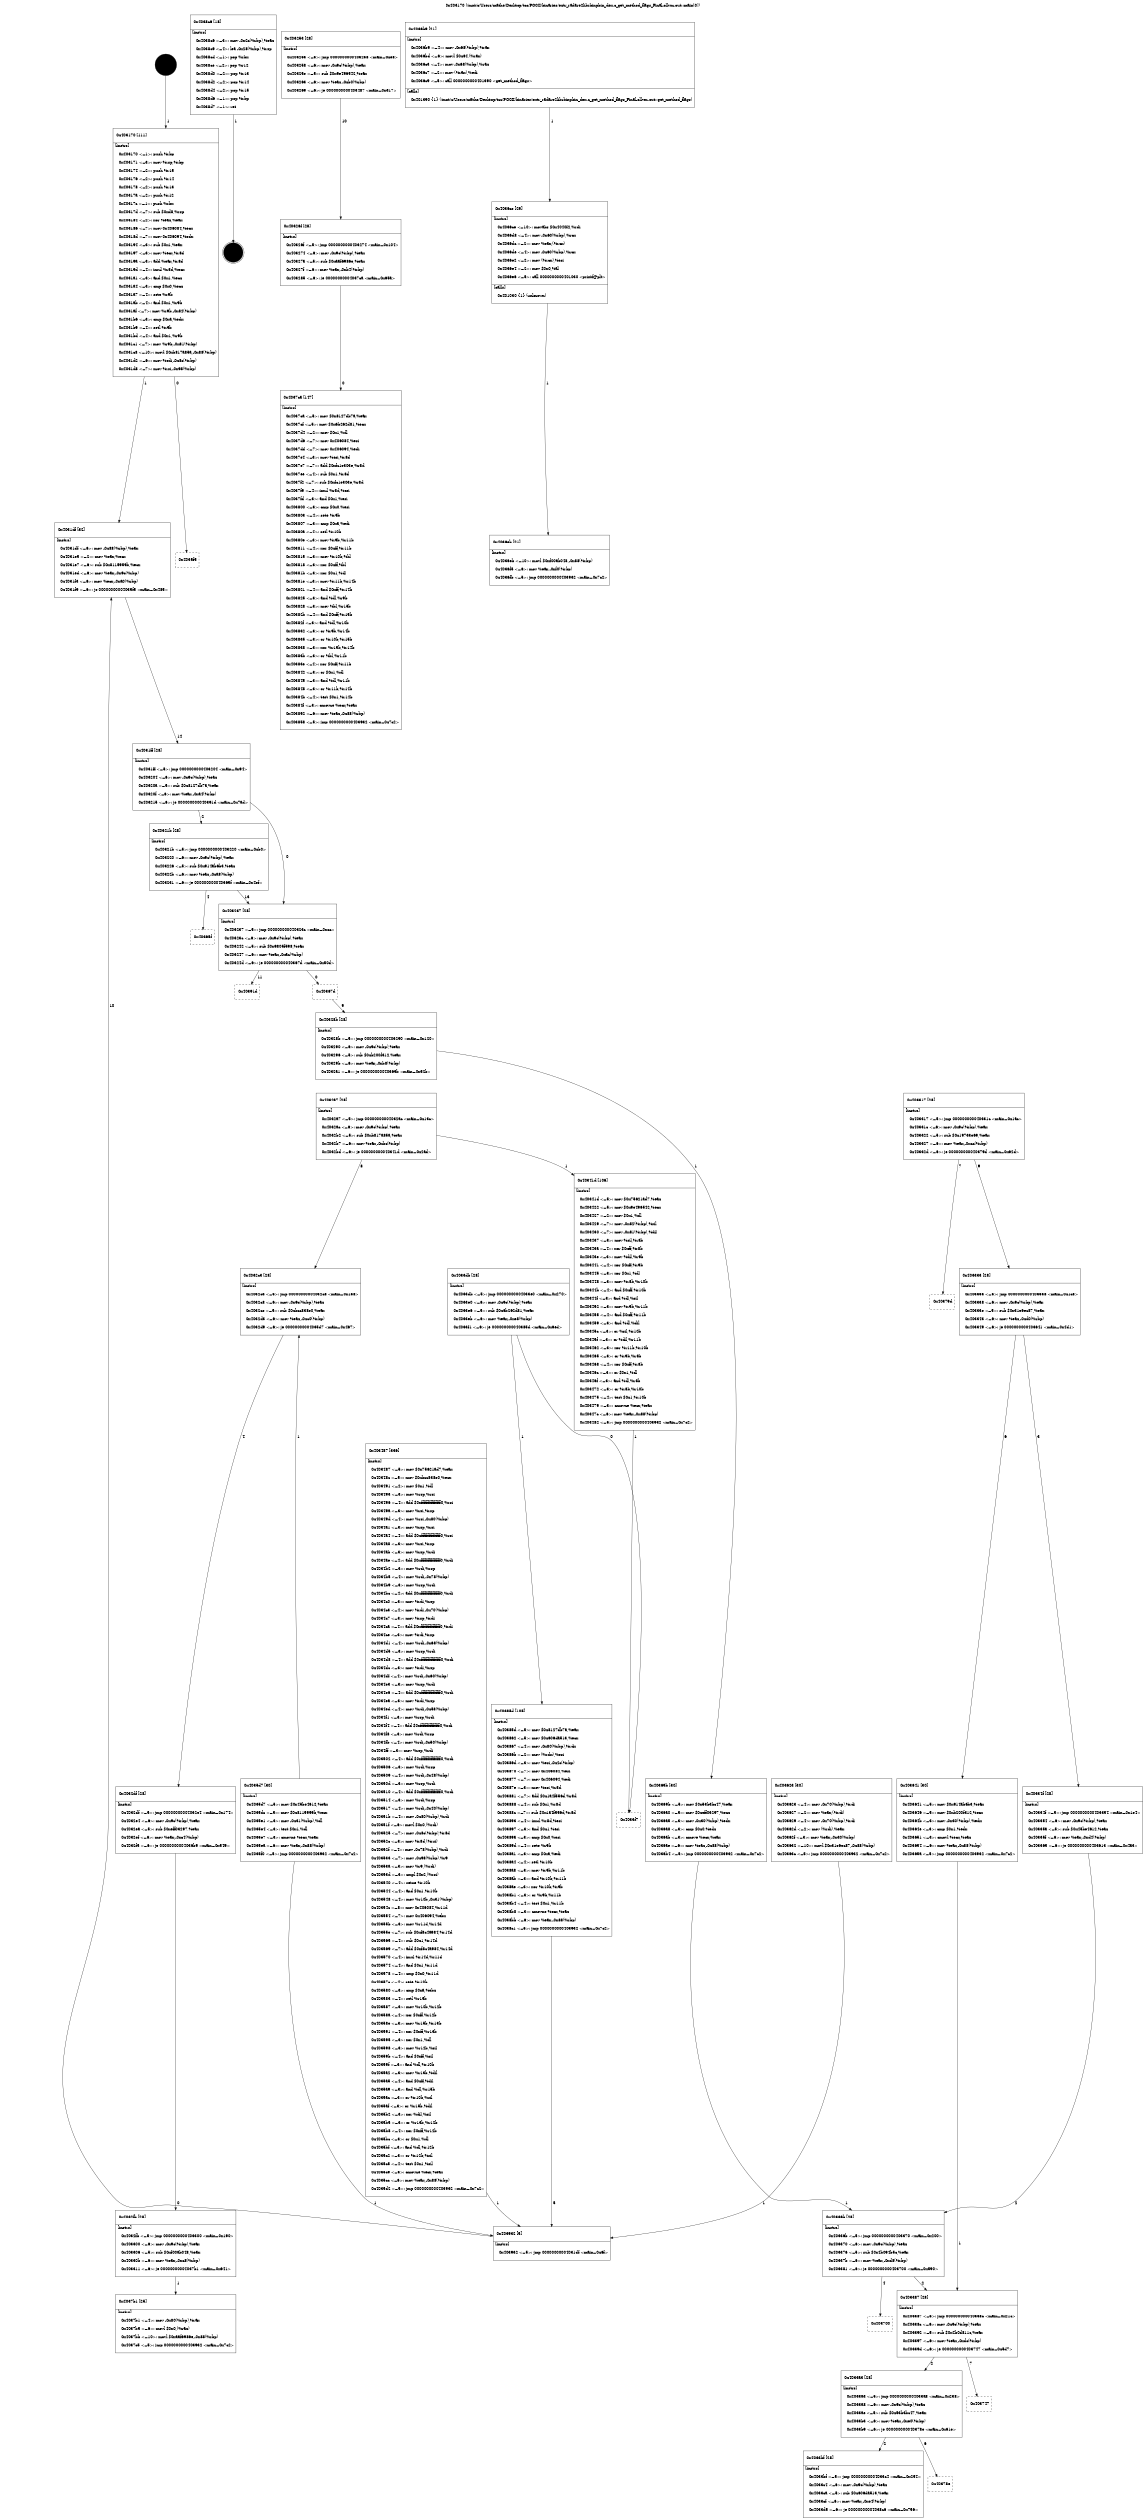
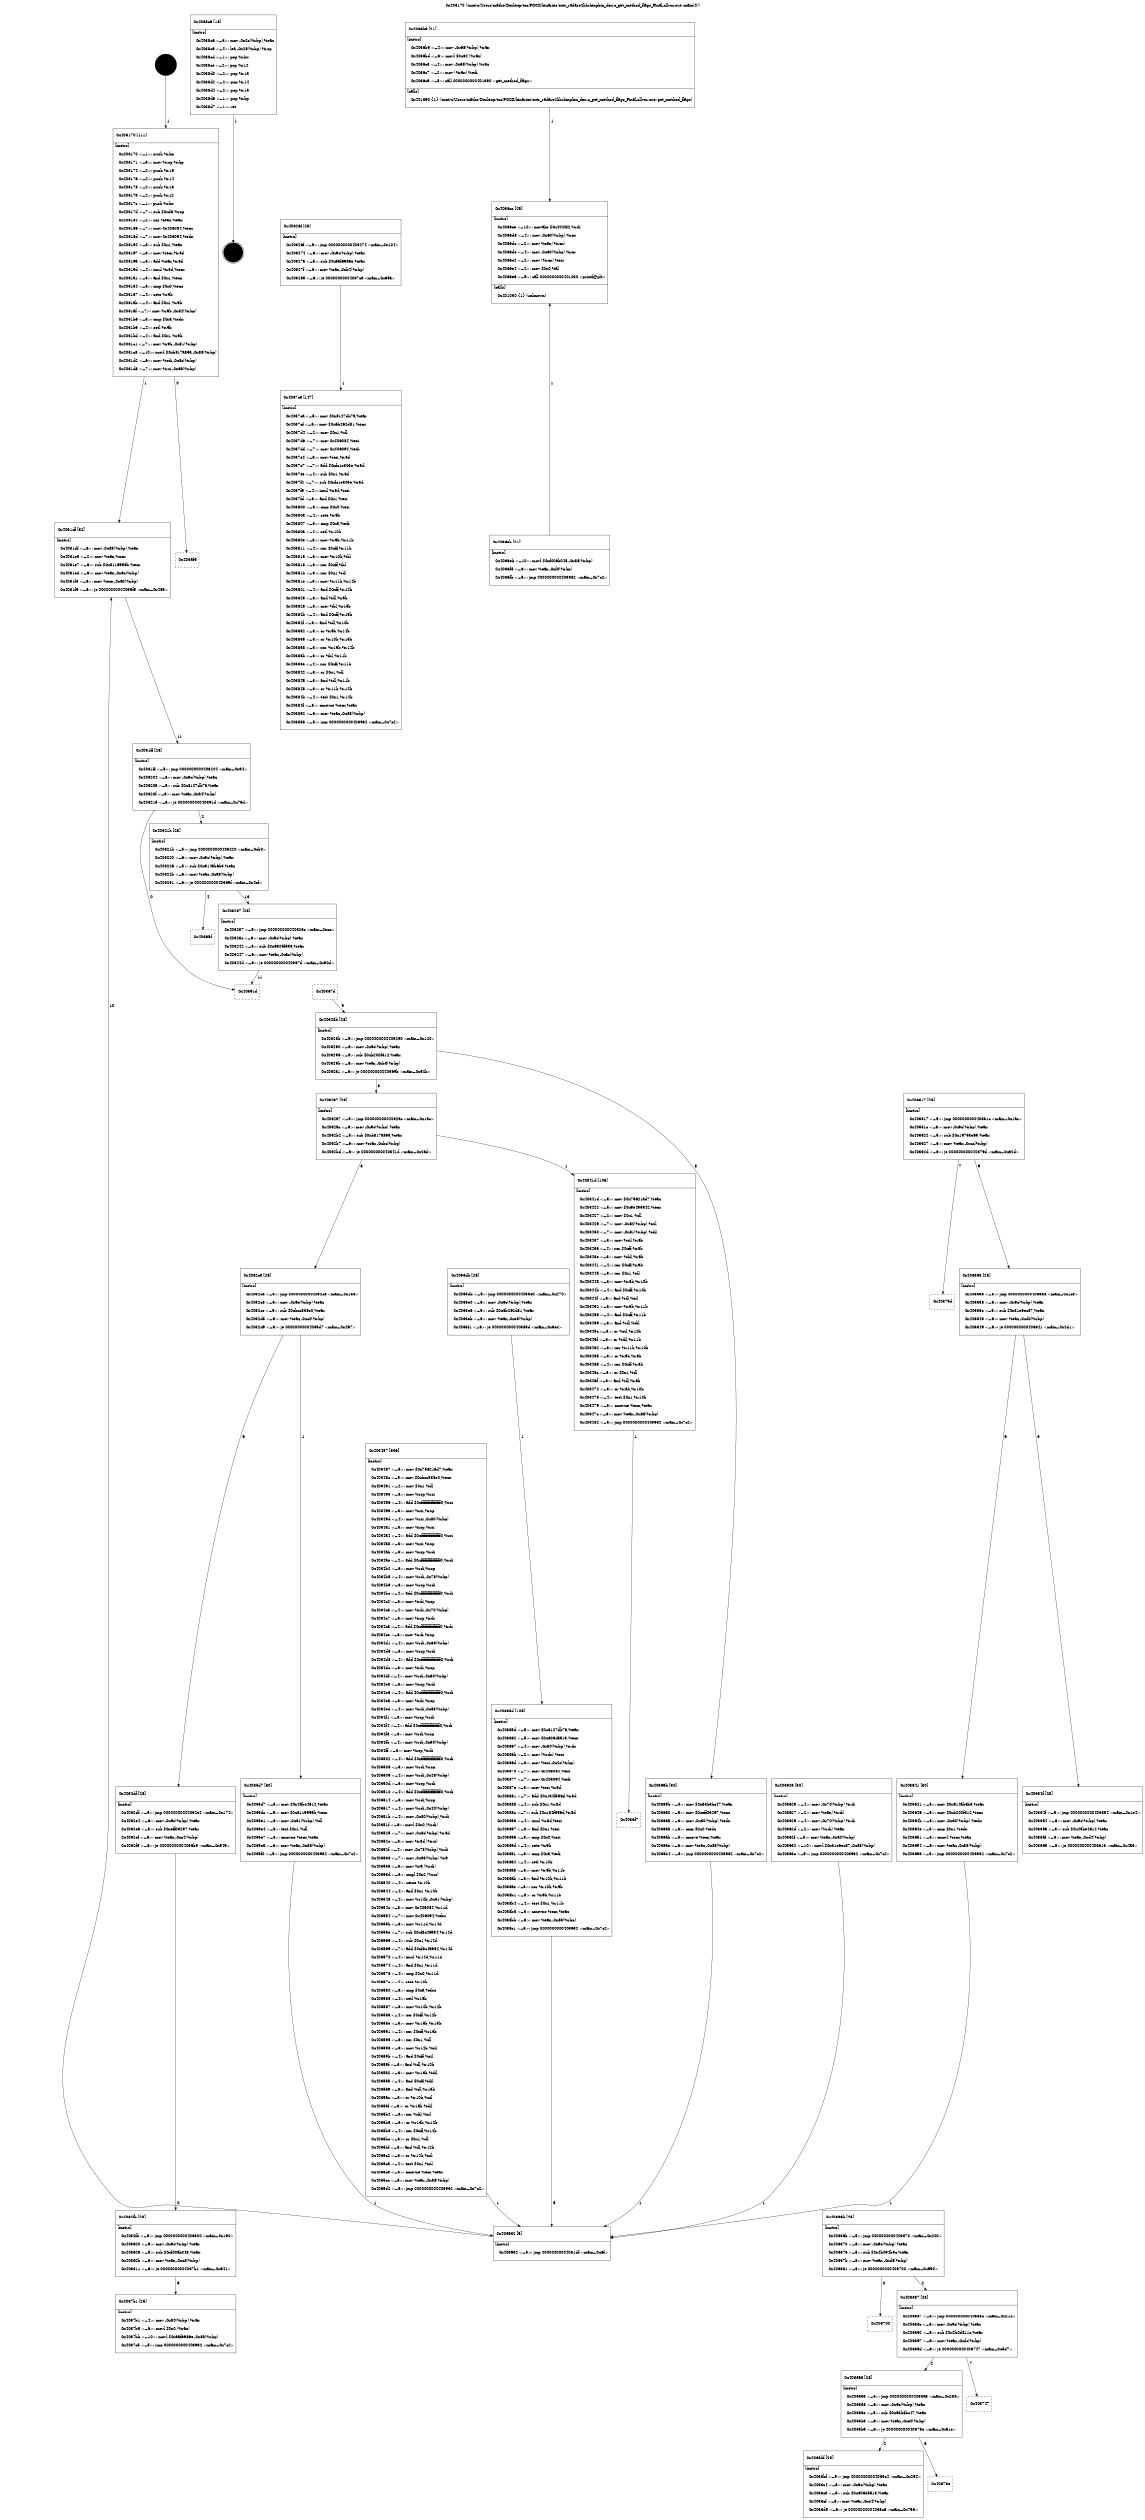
(341, 65) -> none
(343, 384) -> (343, 384)
(545, 418) -> (550, 421)
(179, 737) -> (179, 737)
(280, 847) -> (154, 918)
(312, 976) -> none
none -> (376, 1085)
(695, 1167) -> (695, 1167)
(243, 1437) -> (243, 1437)
(639, 1546) -> none
(295, 1558) -> (301, 1555)
(1083, 2071) -> none
(957, 2075) -> (915, 2170)
(704, 2079) -> (700, 2059)
(178, 2284) -> (178, 2284)
(883, 2284) -> (883, 2284)
